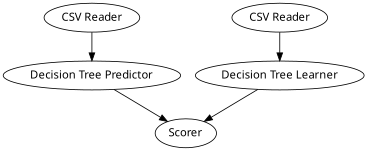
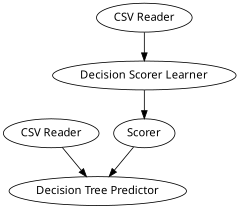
(280, 75) -> (144, 75)
(137, 103) -> (124, 159)
